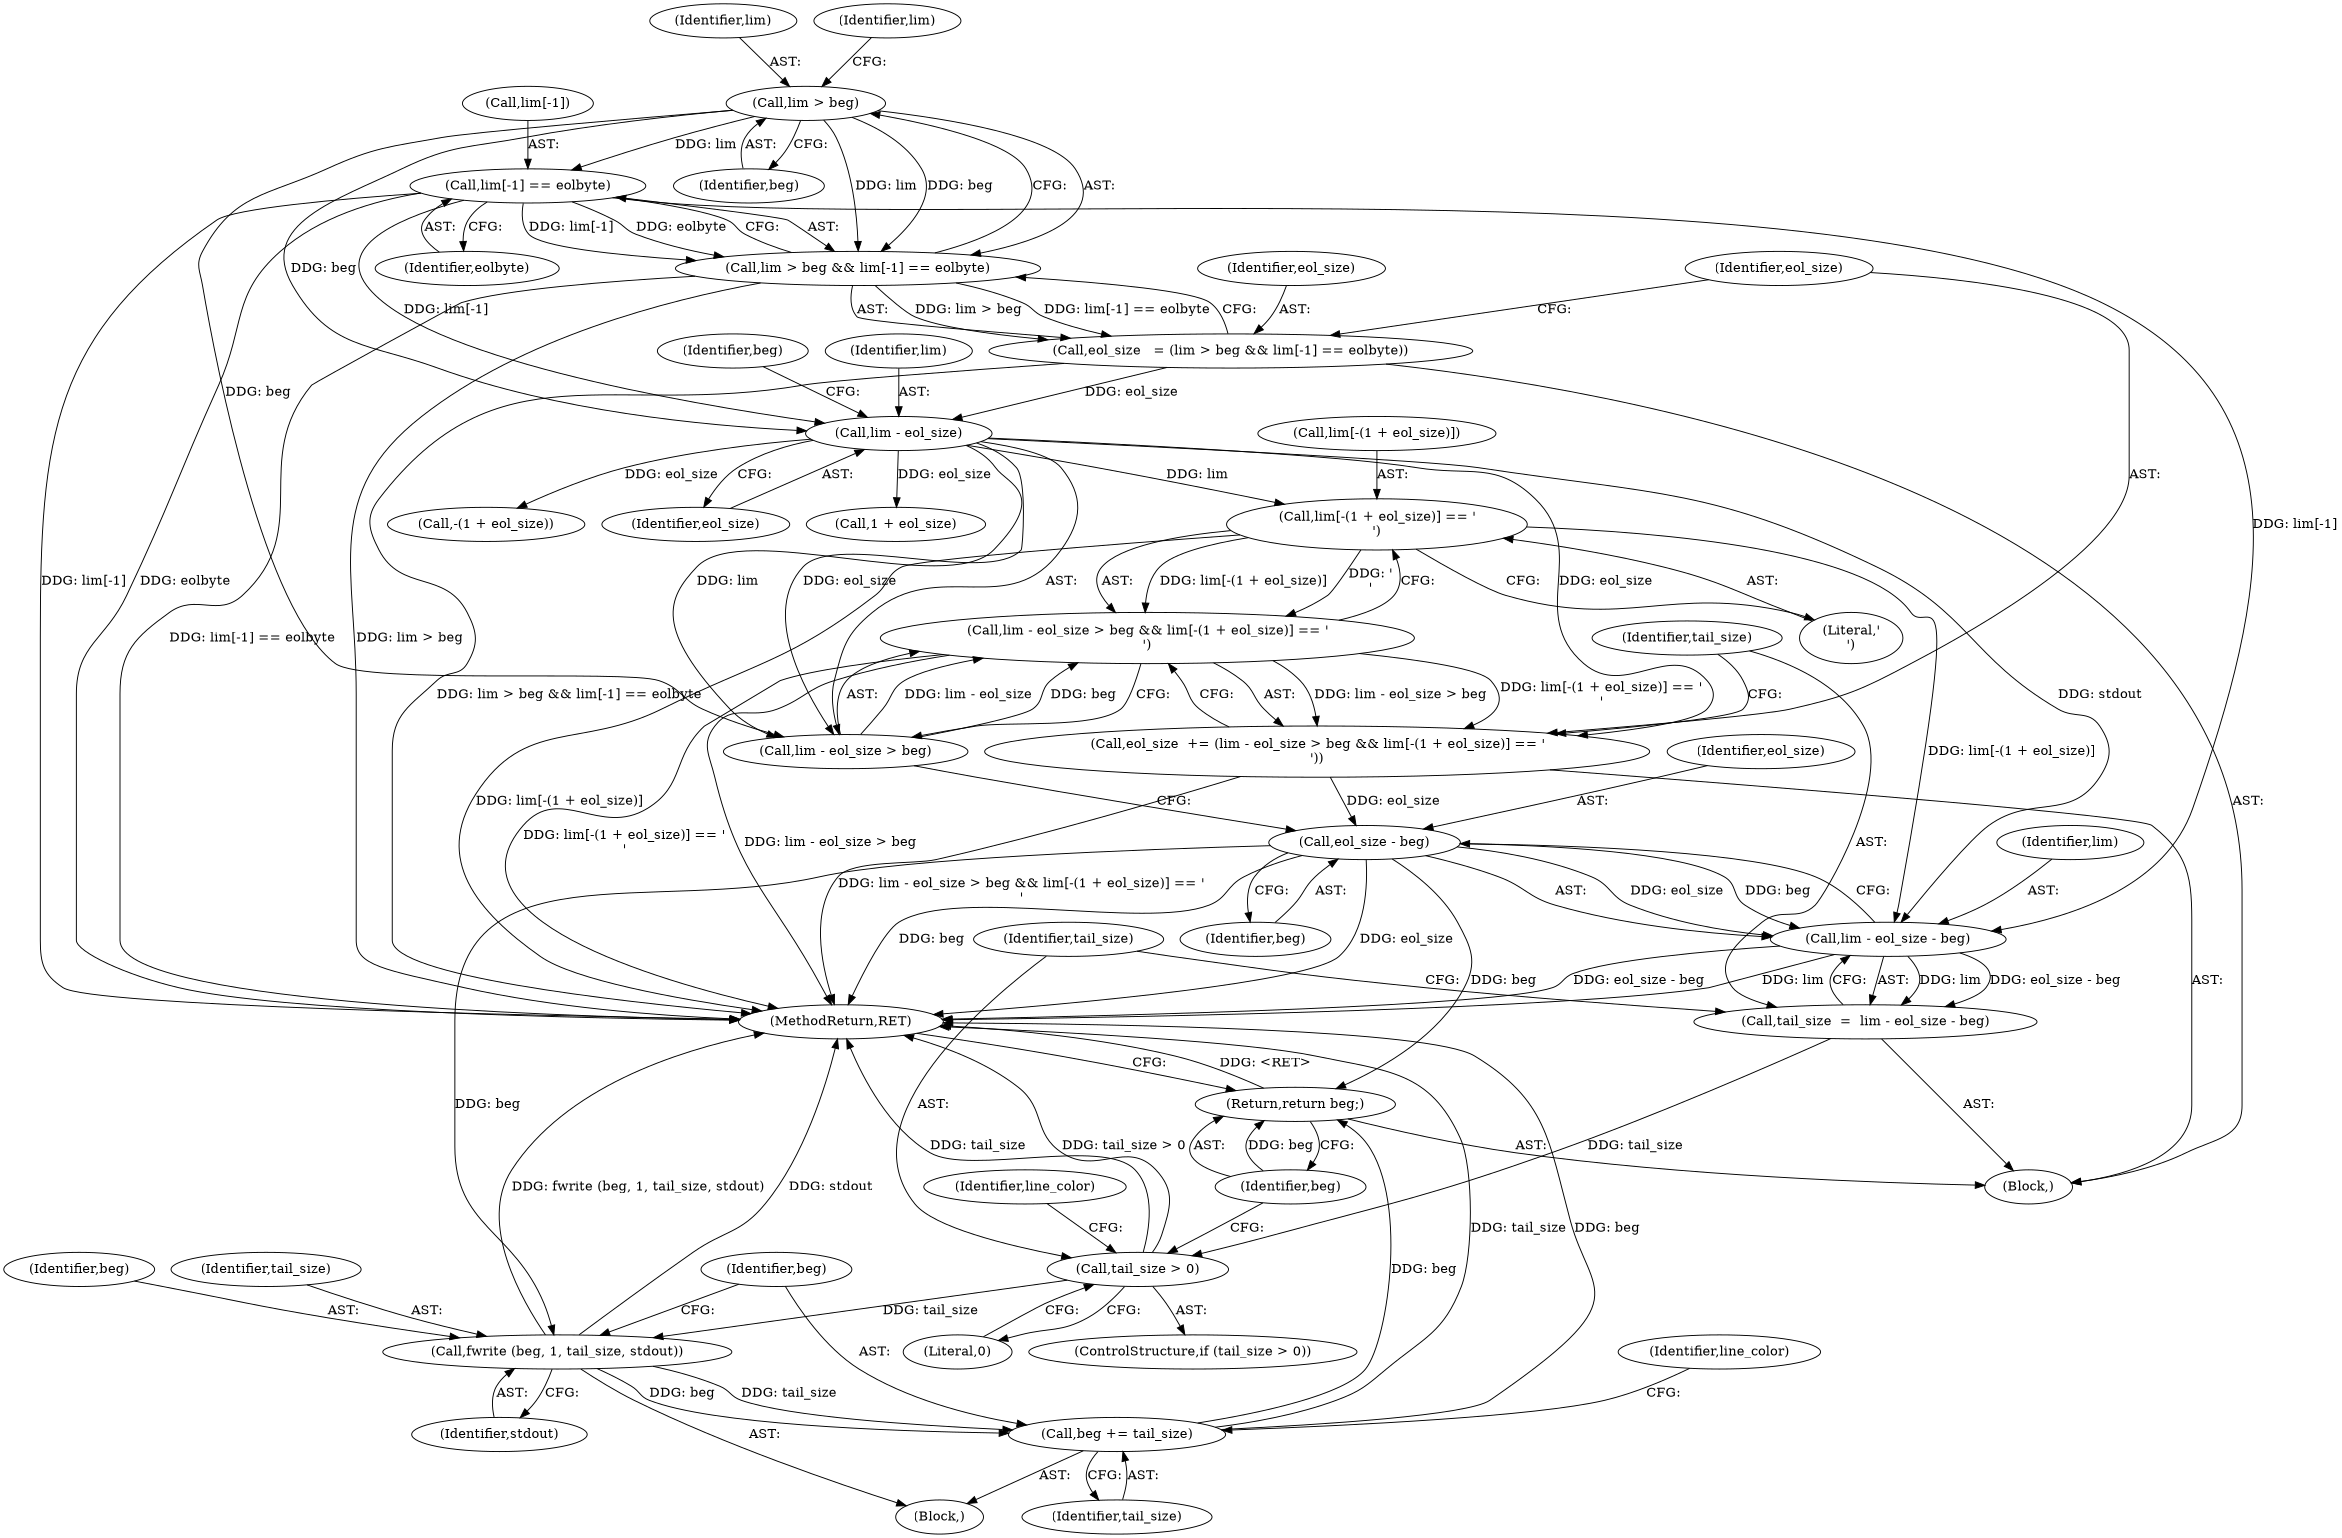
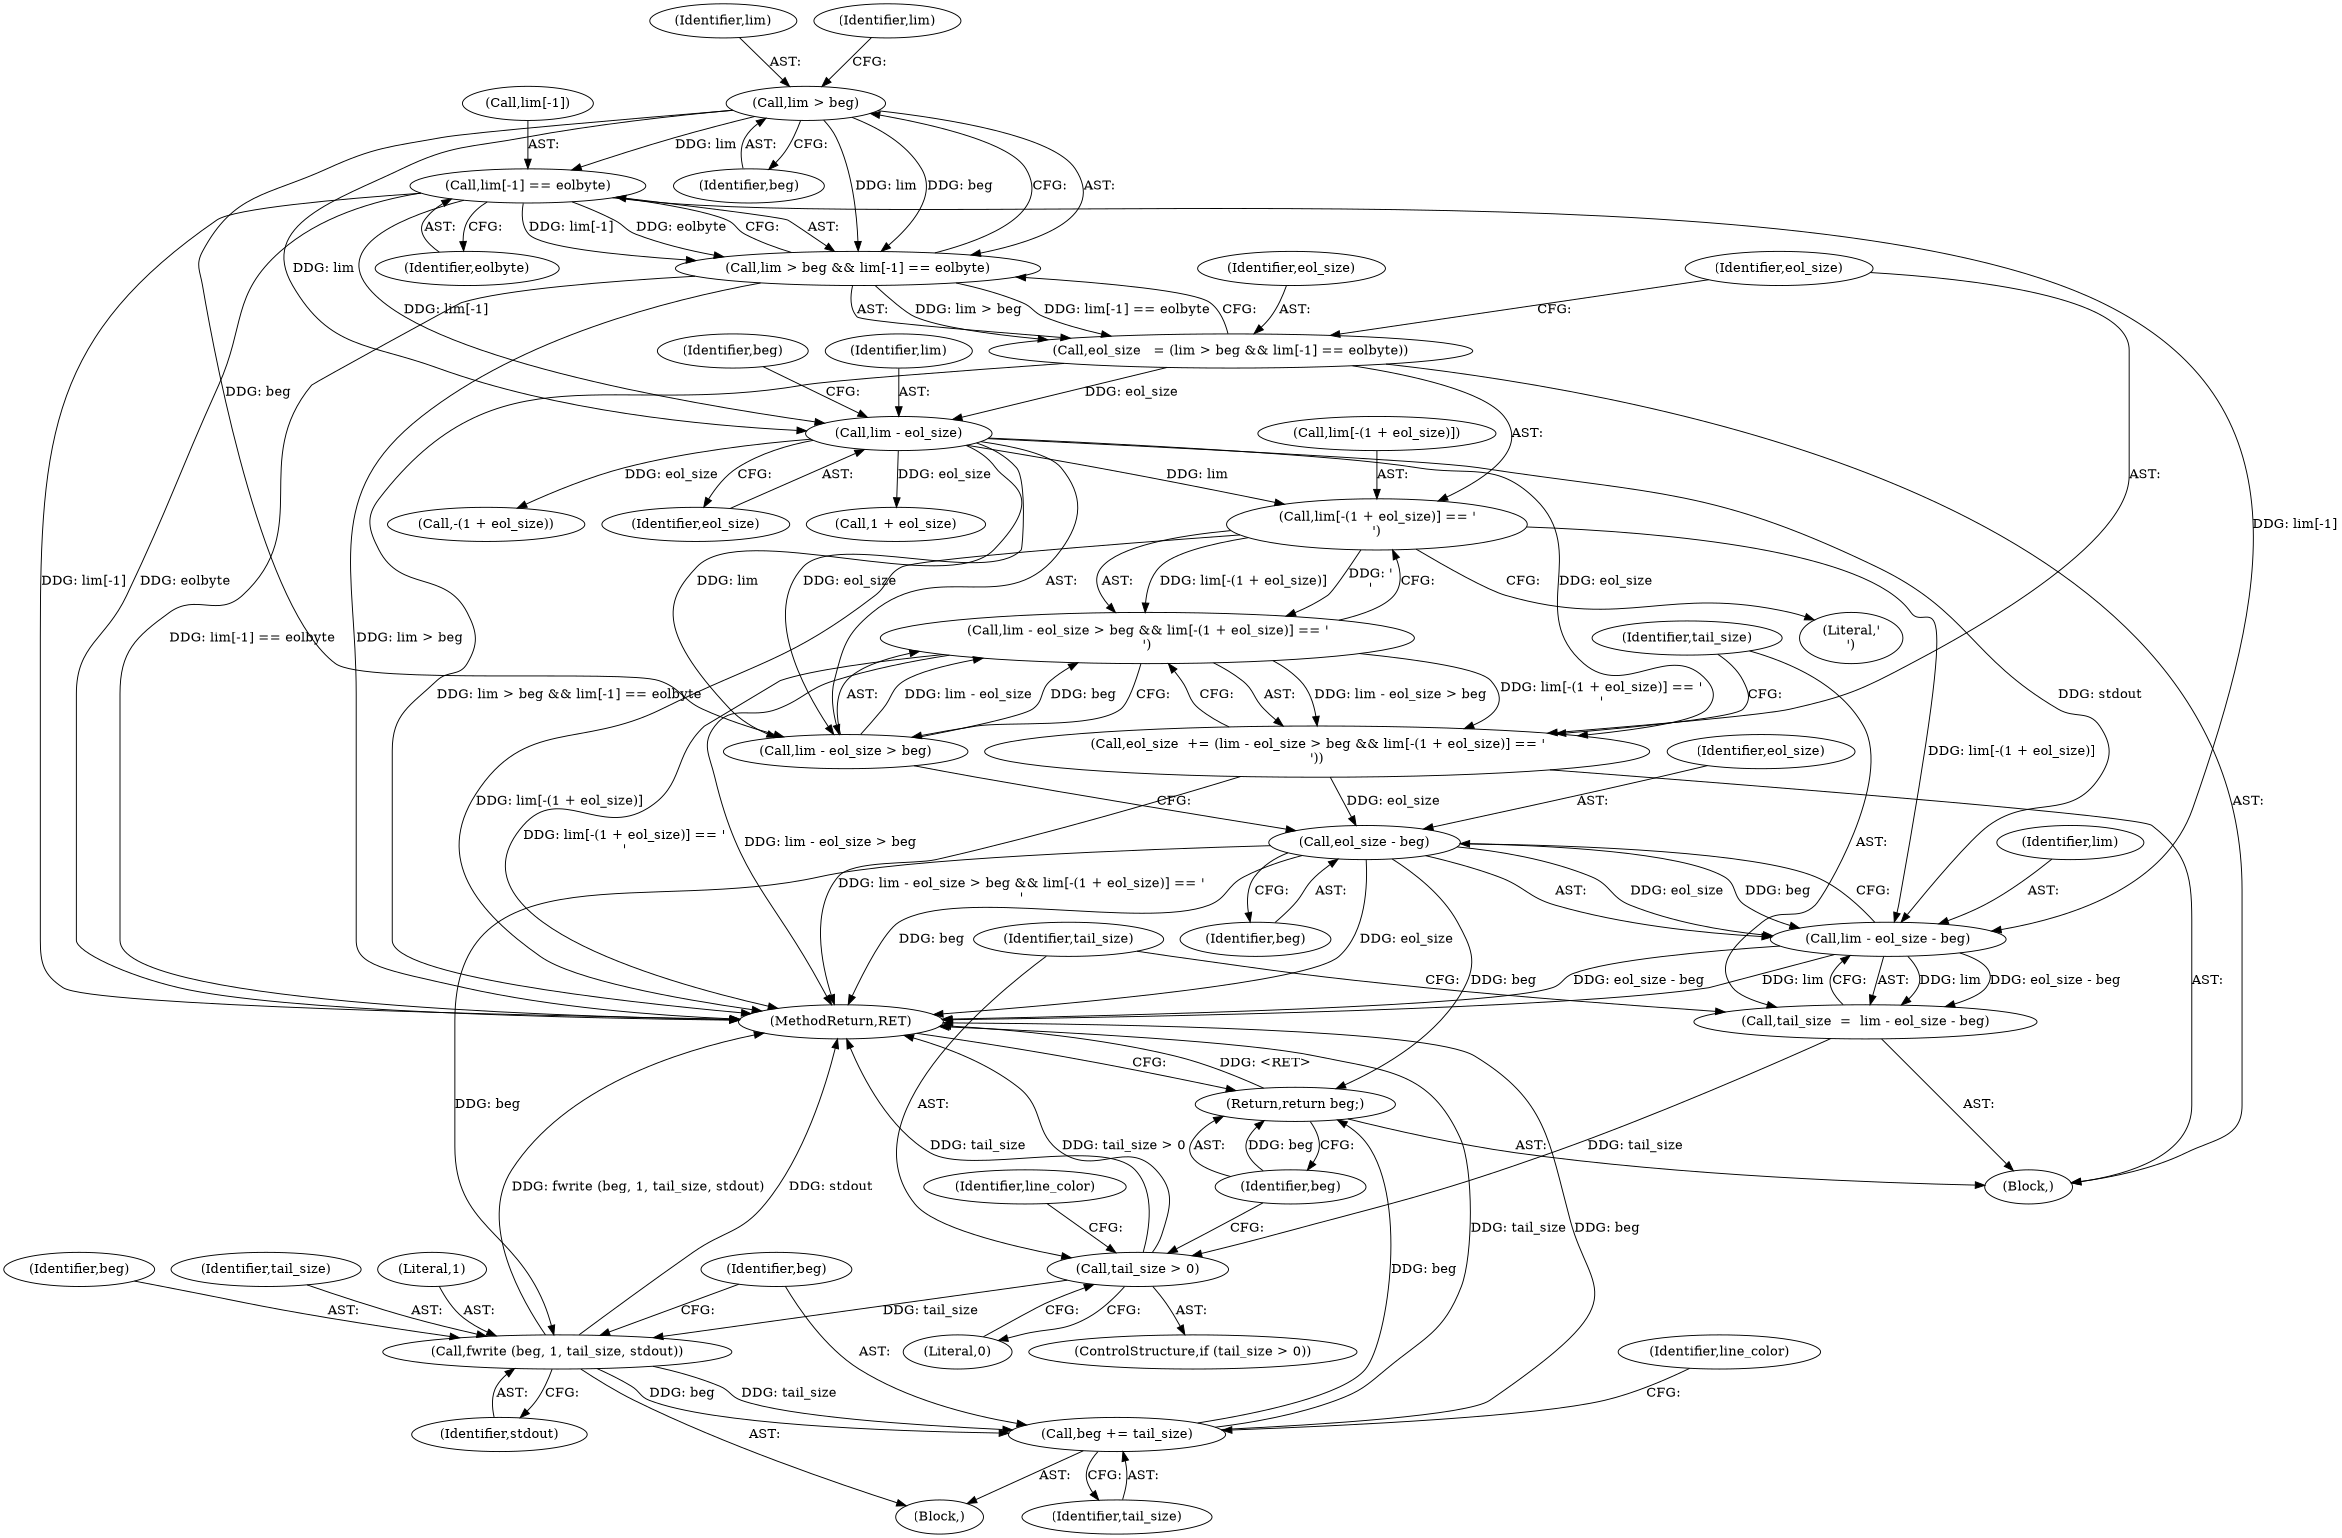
(324, 268) -> (324, 268)
(1666, 568) -> (1485, 402)
none -> (432, 1269)
